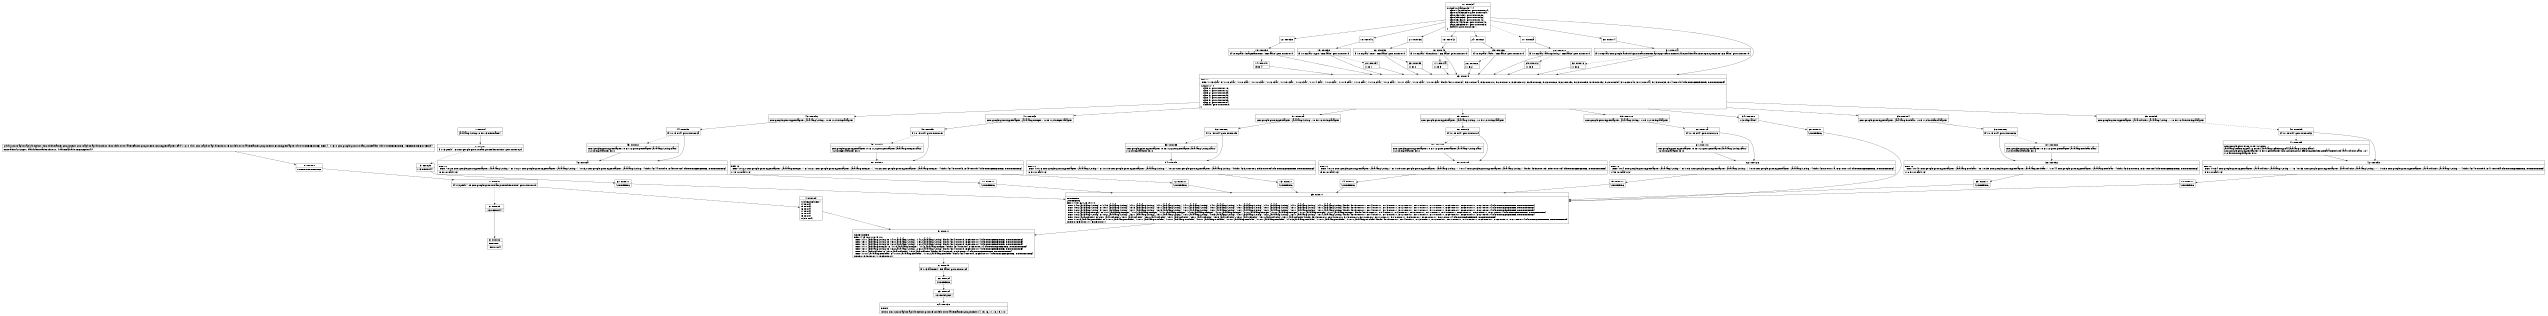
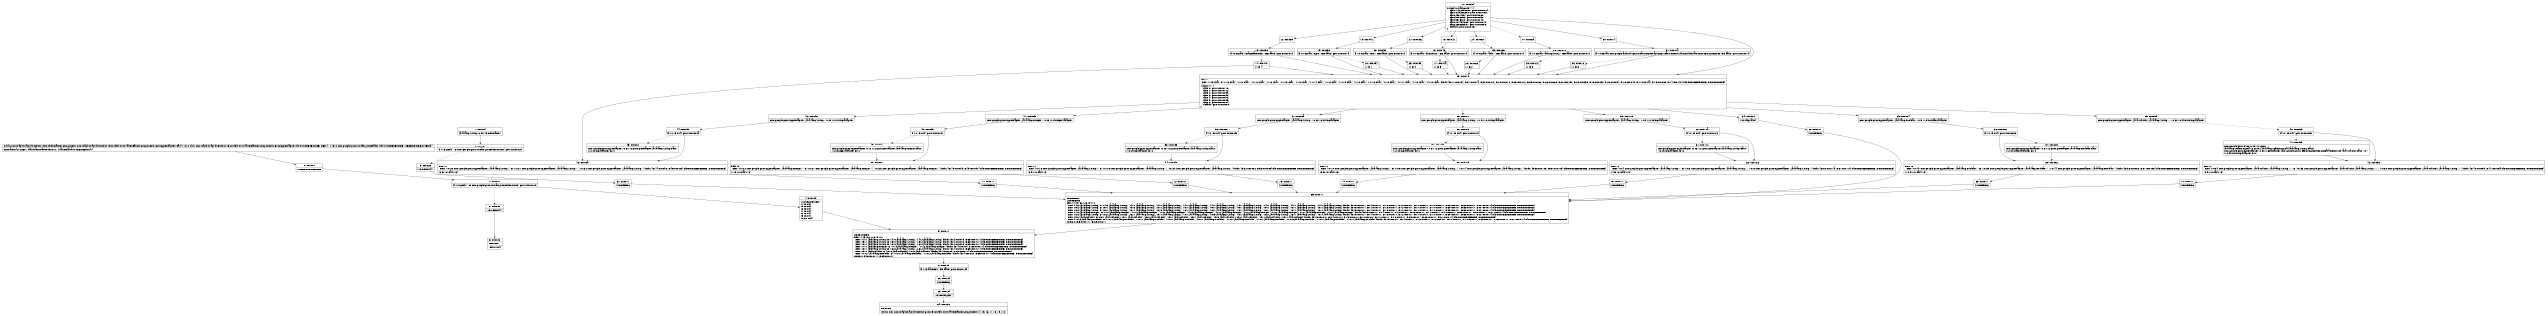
(1259, 67) -> (1259, 67)
(611, 157) -> (896, 79)
(885, 308) -> (886, 308)
